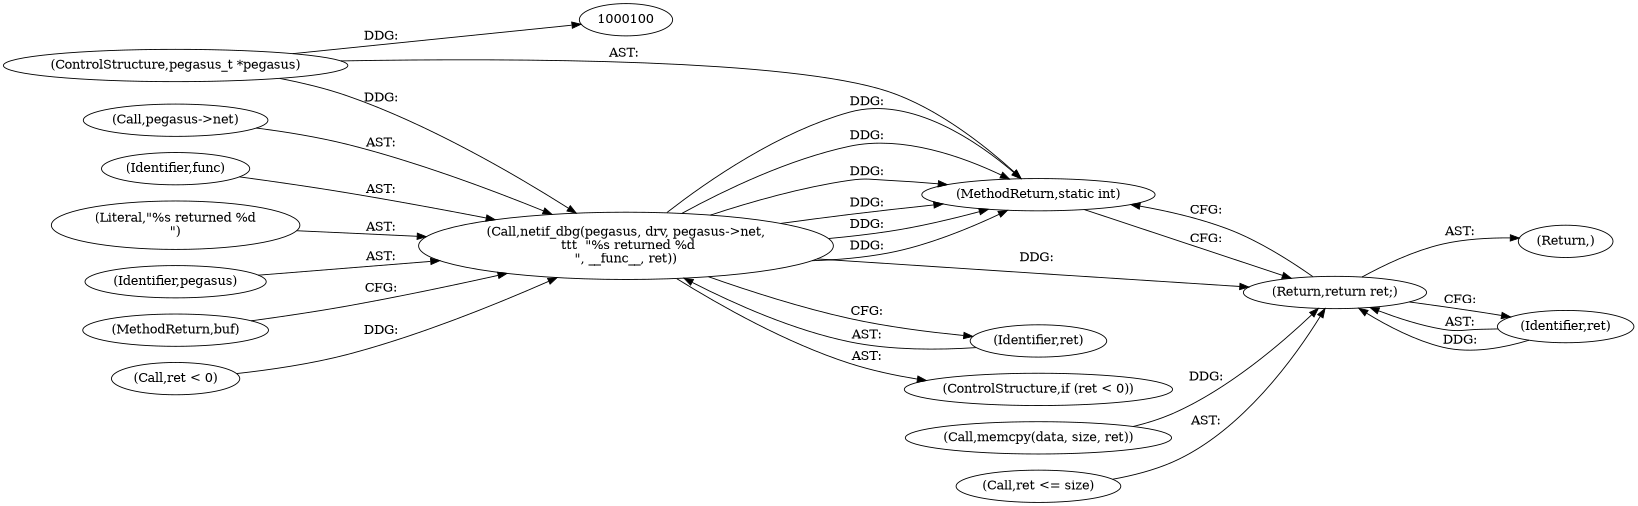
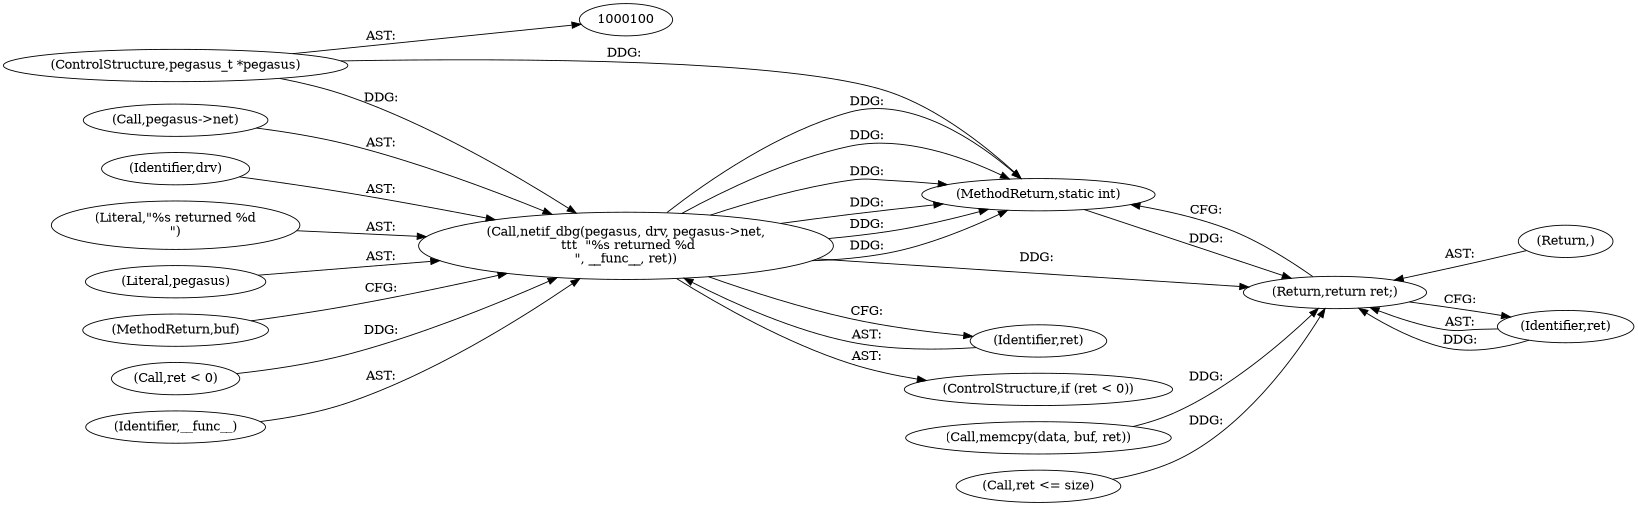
(383, 36) -> (383, 36)
(626, 53) -> (626, 53)
(176, 169) -> (176, 169)
(1208, 239) -> (1208, 239)
(1433, 247) -> (1465, 265)
(176, 282) -> (176, 282)
(1208, 421) -> (1208, 421)
none -> (176, 427)
(1038, 438) -> (1038, 438)
